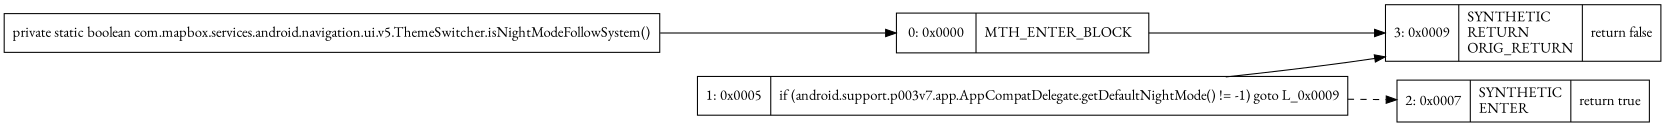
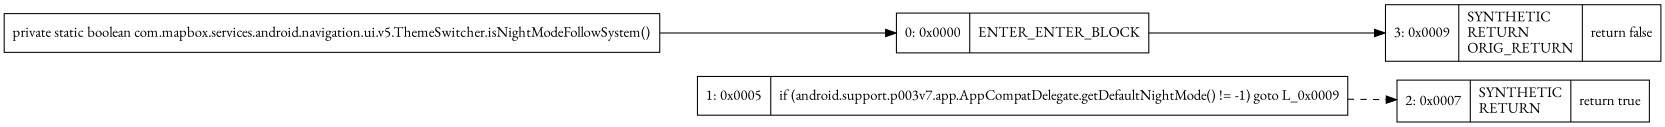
(1059, 32) -> (1059, 32)
(1300, 68) -> none
(1504, 108) -> (1510, 108)
